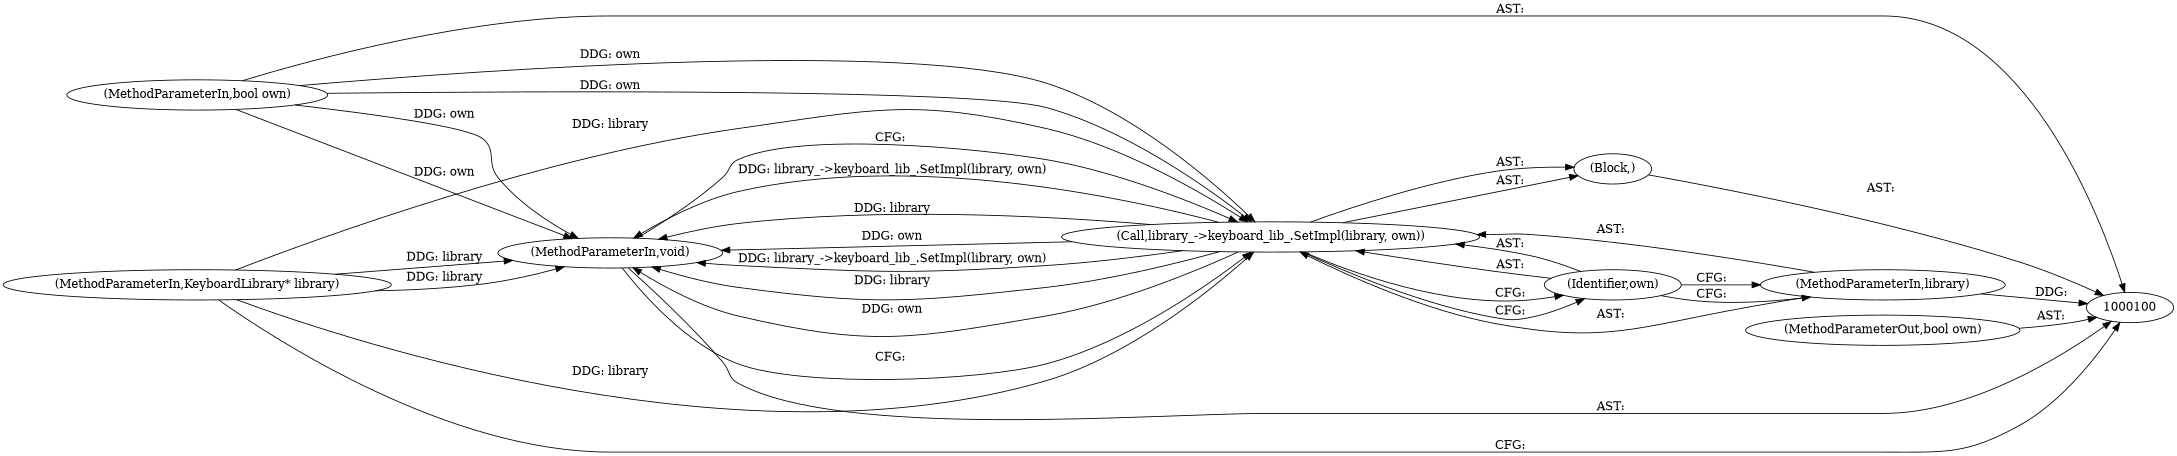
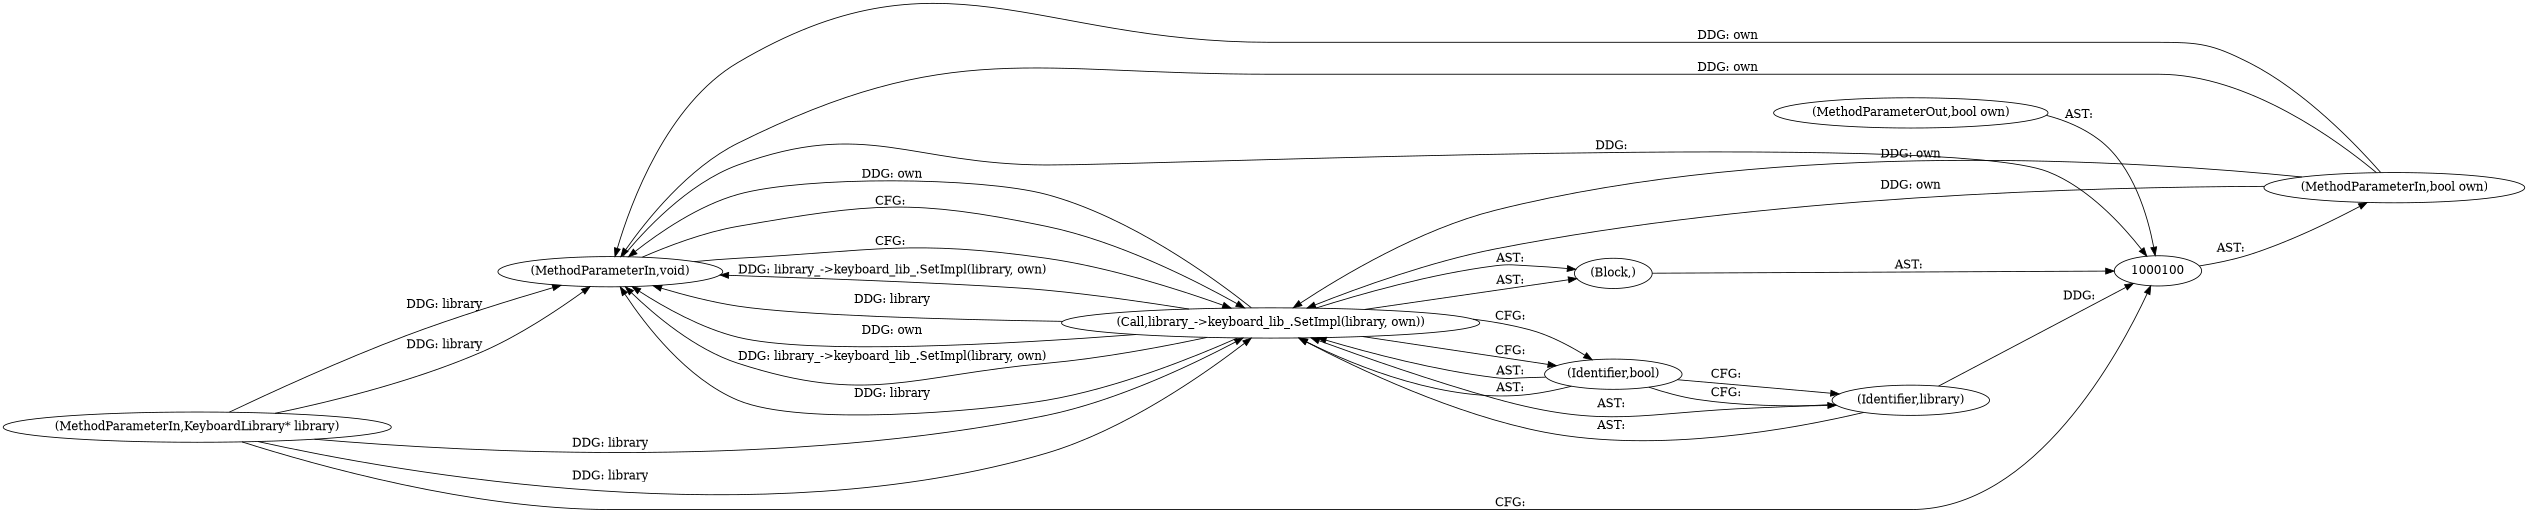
(1250, 16) -> (2282, 243)
(1613, 285) -> (1613, 374)
(1883, 285) -> (1911, 400)
(1613, 407) -> (1613, 146)
